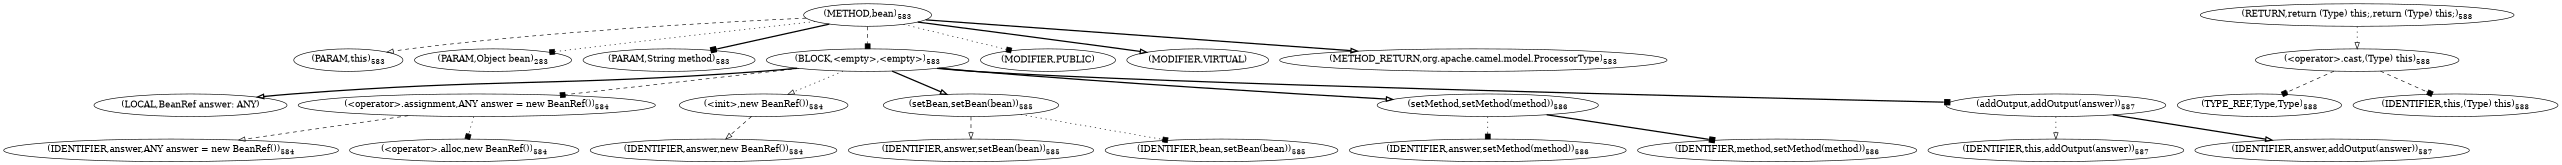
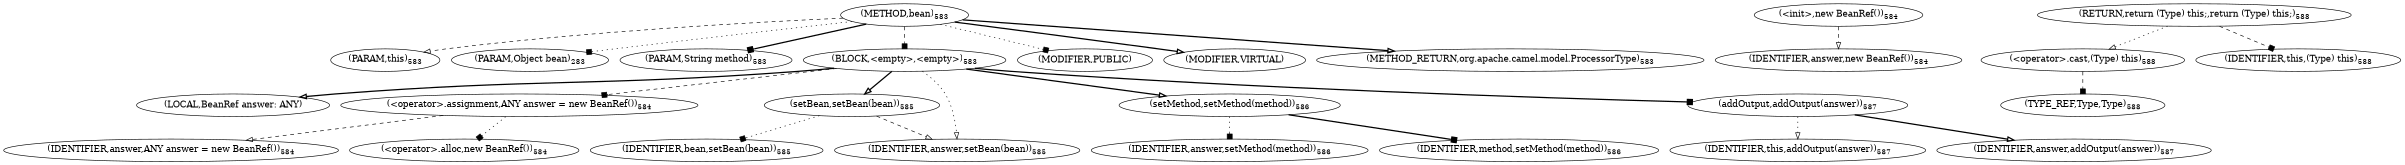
(2403, 81) -> (2244, 36)
(818, 82) -> (947, 97)
